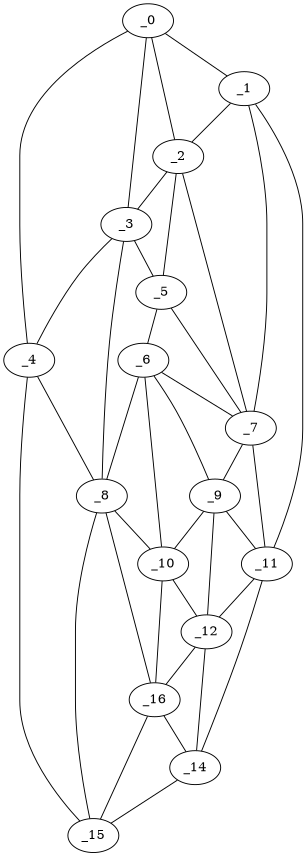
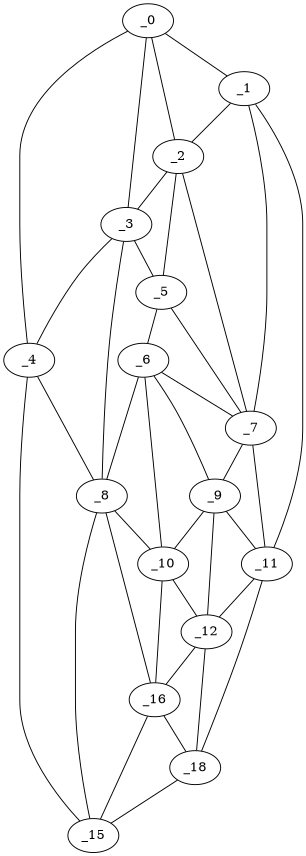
(195, 768) -> (195, 768)
